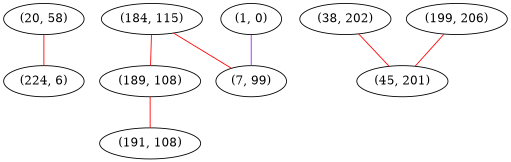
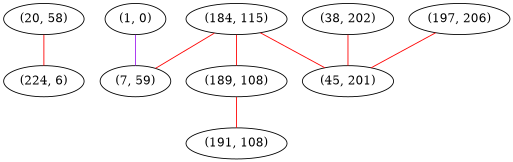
(457, 19) -> (459, 19)
none -> (293, 50)
(251, 81) -> (135, 81)
